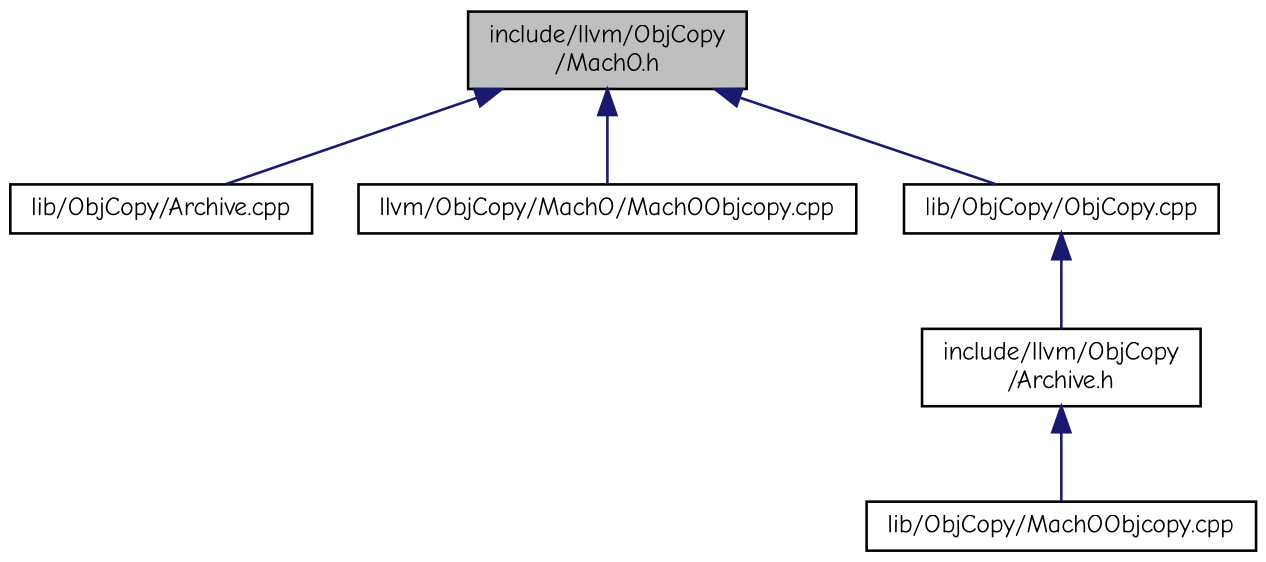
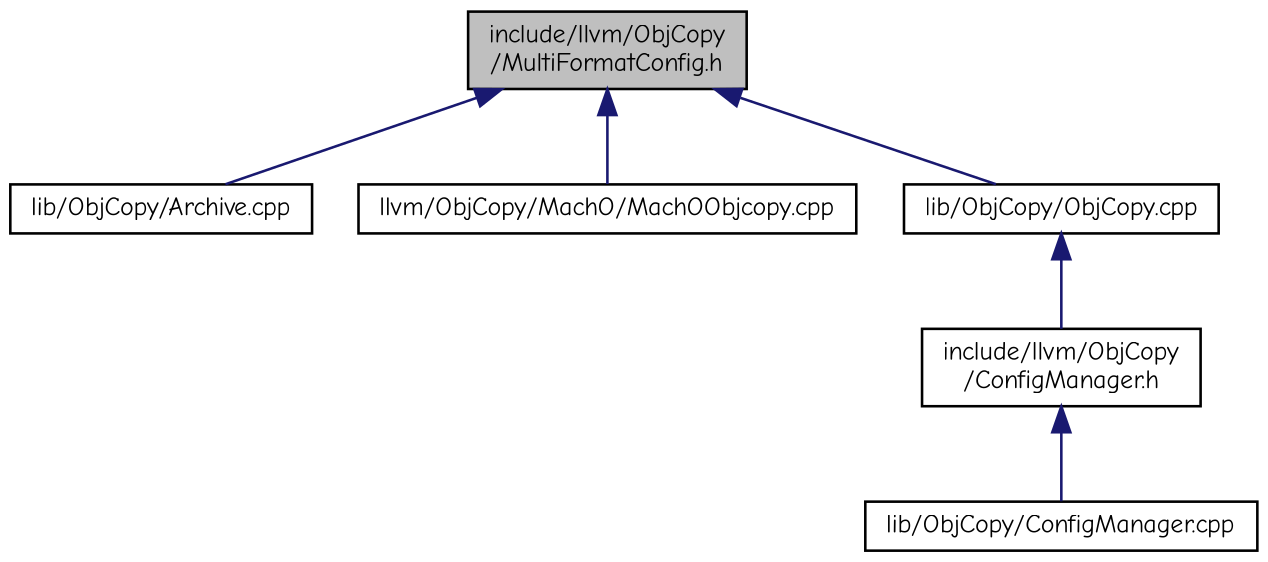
(607, 50) -> (607, 50)
(1061, 368) -> (1061, 368)
(1061, 526) -> (1061, 526)
